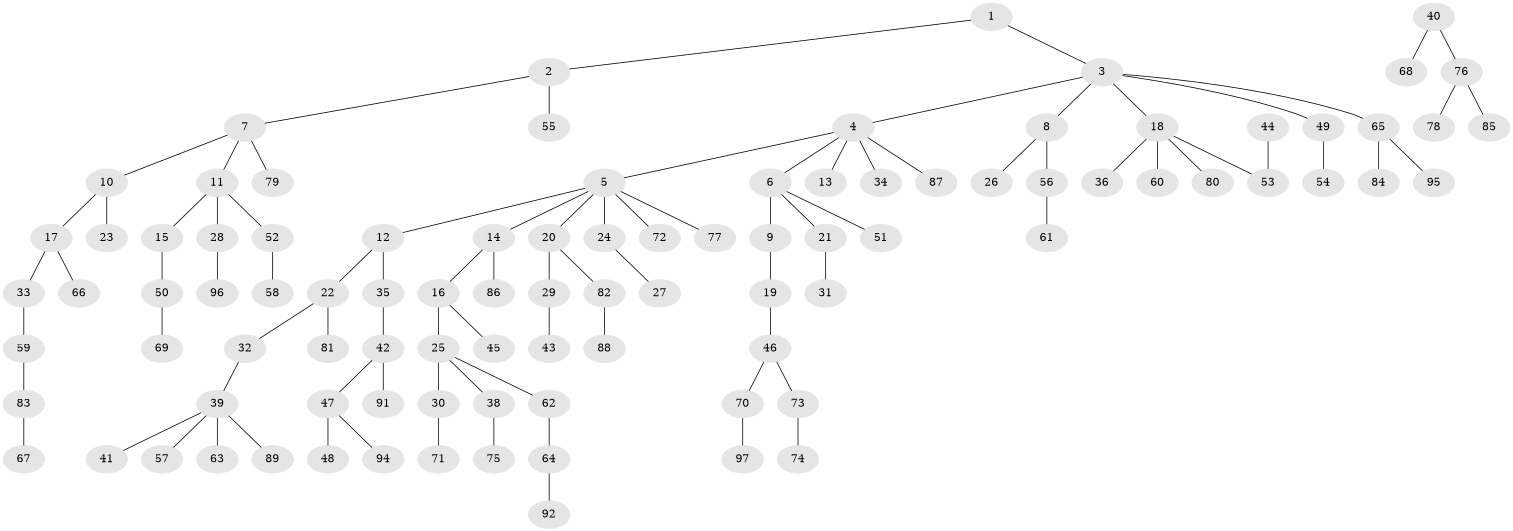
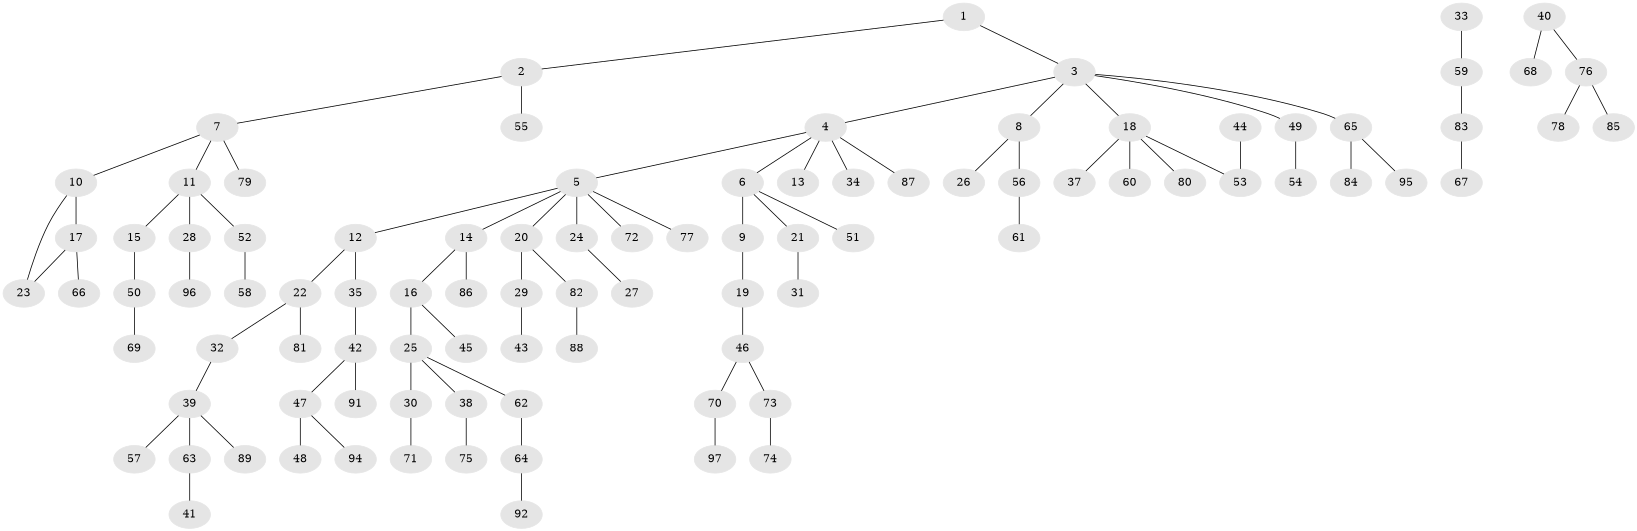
(1102, 183) -> (1075, 183)
(38, 266) -> (50, 266)
(162, 432) -> (190, 487)
